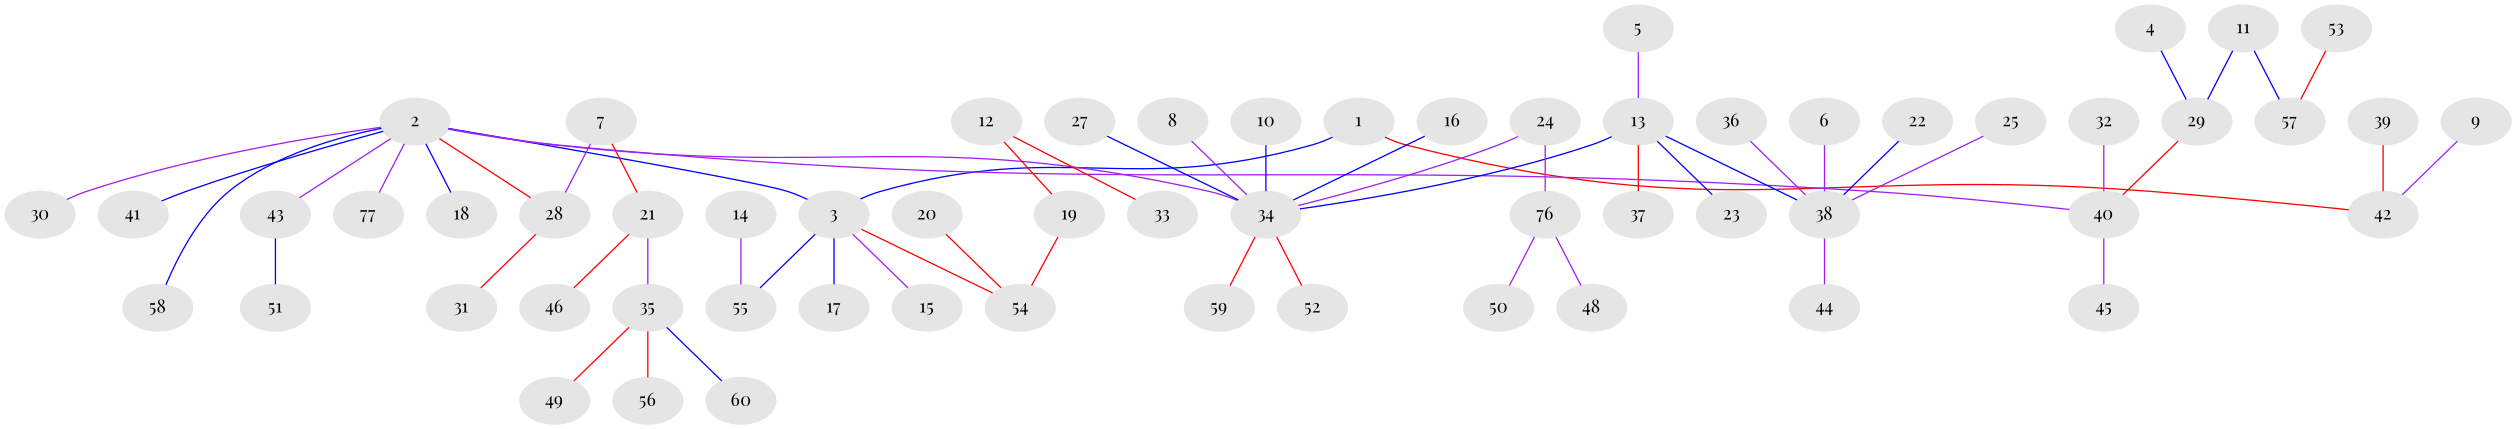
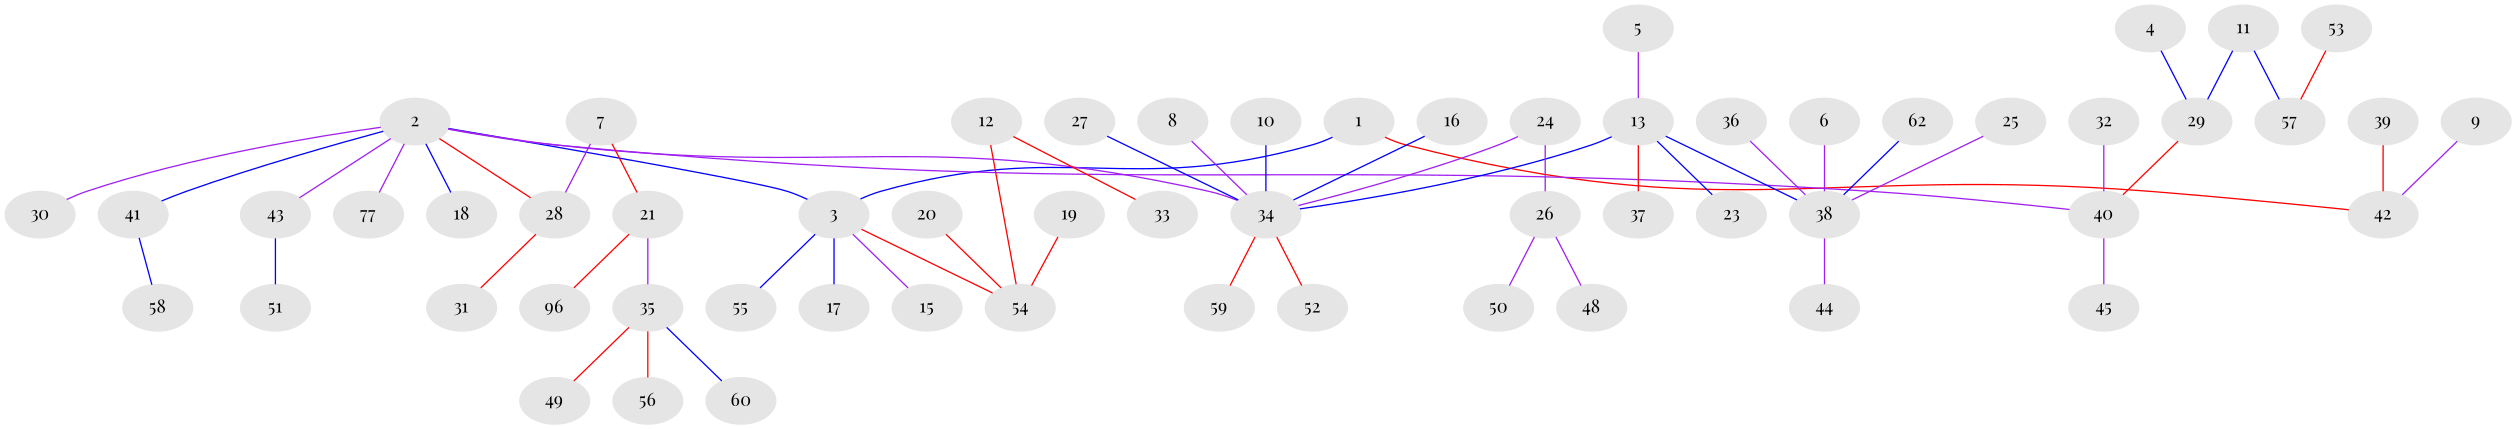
(1918, 122) -> (1918, 122)
(1040, 181) -> (1003, 215)
(239, 184) -> (145, 261)
(741, 215) -> none
(1545, 215) -> (1545, 215)
(555, 308) -> (555, 308)
